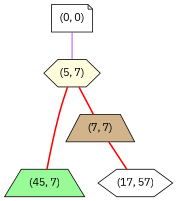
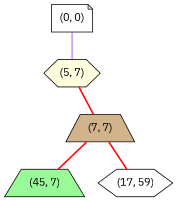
(56, 128) -> (72, 156)
(135, 183) -> (135, 183)
